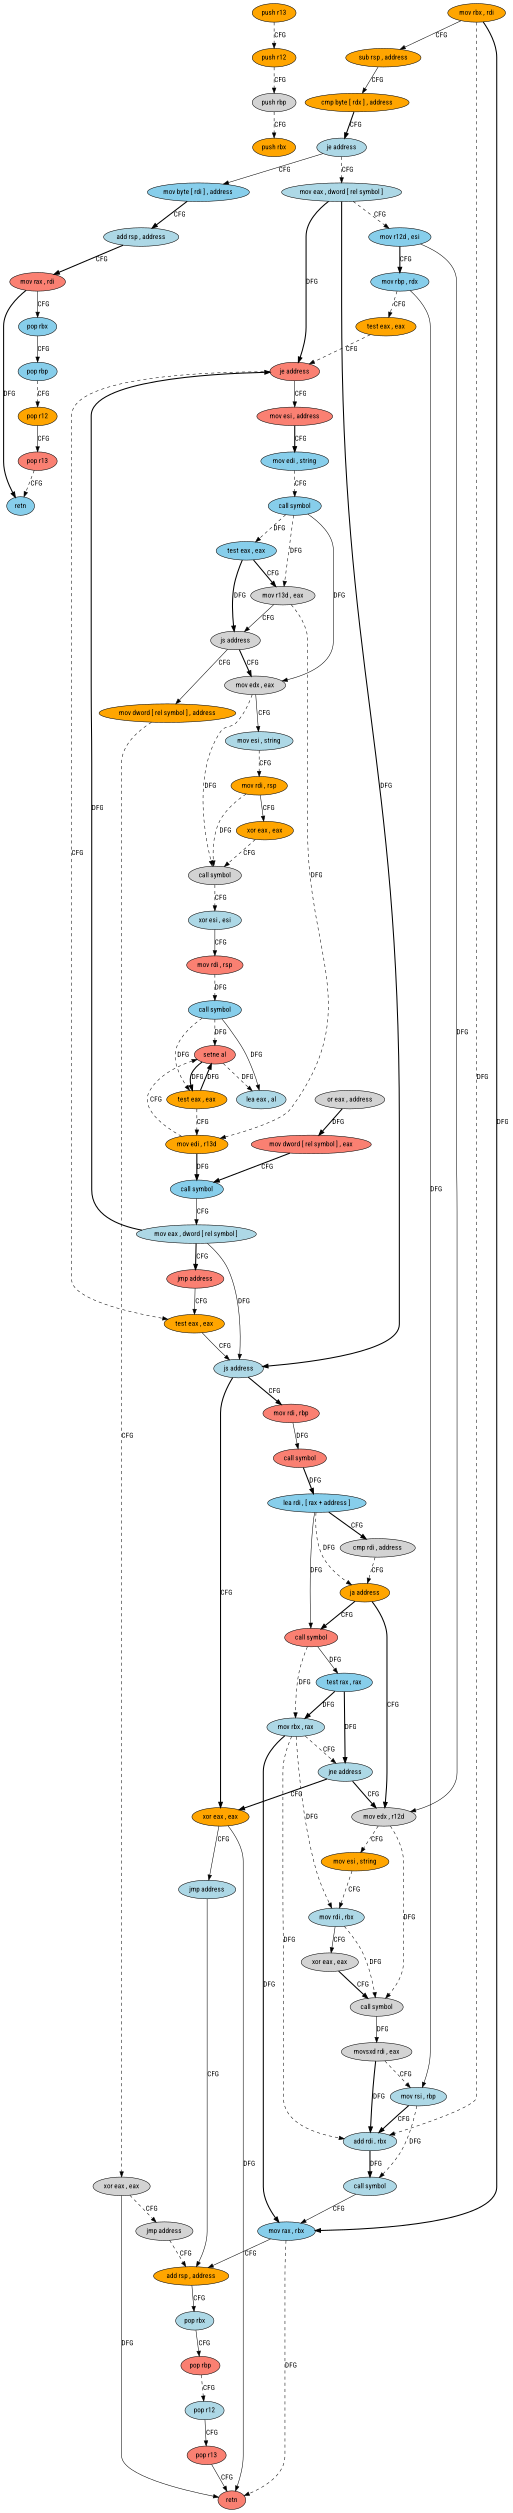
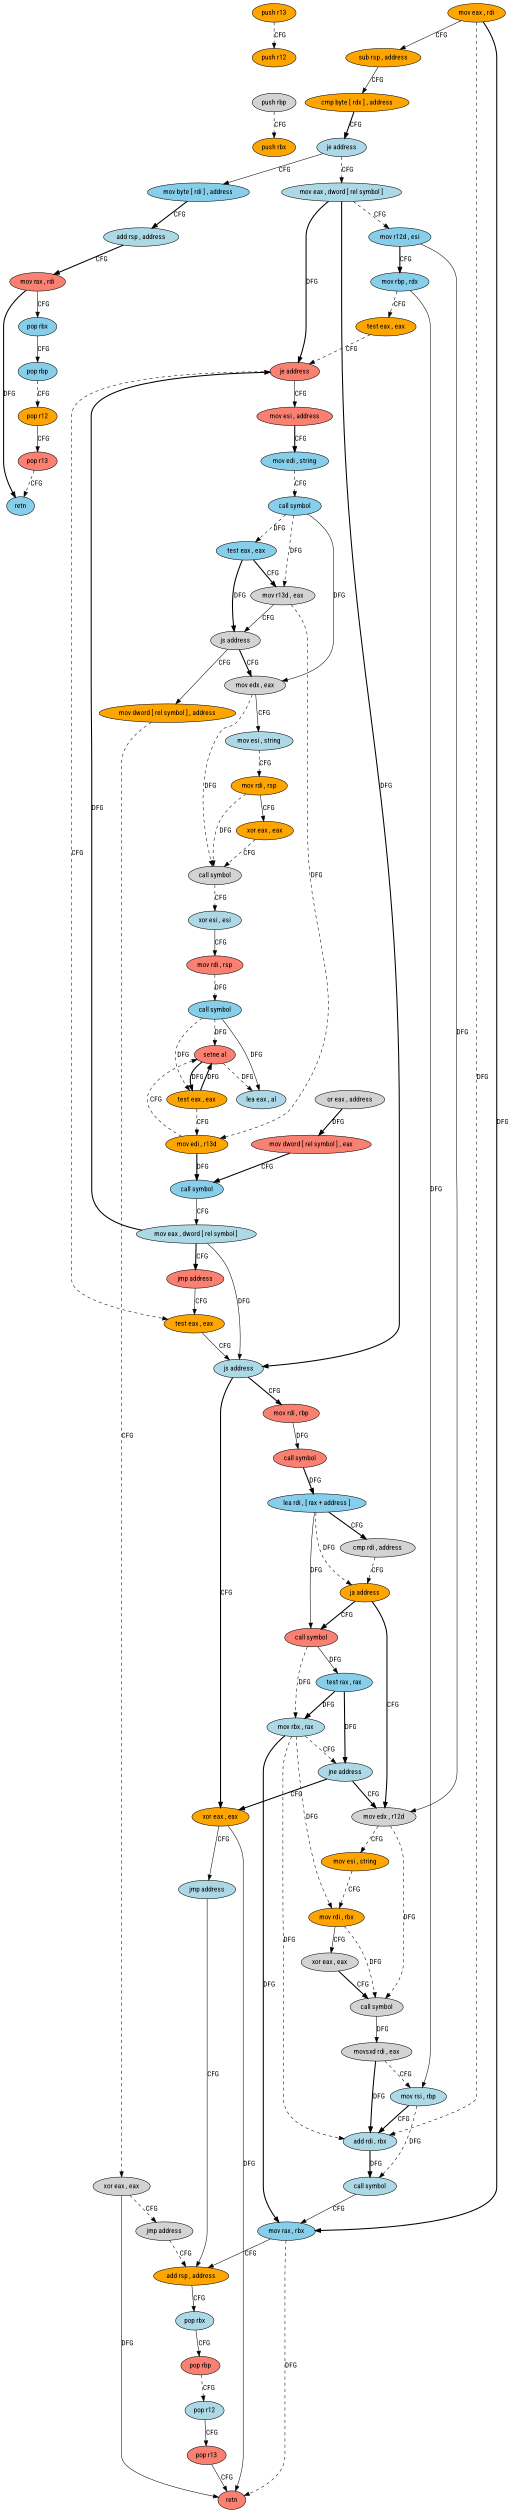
(477, 13) -> (477, 13)
(274, 78) -> none
(336, 1917) -> (336, 1917)
